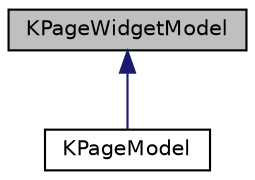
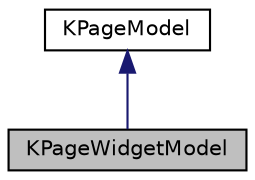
(128, 101) -> (128, 101)
